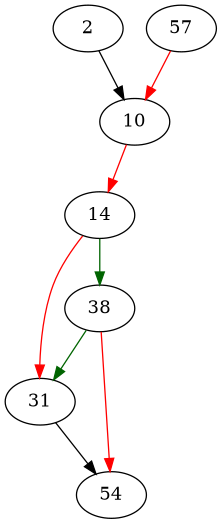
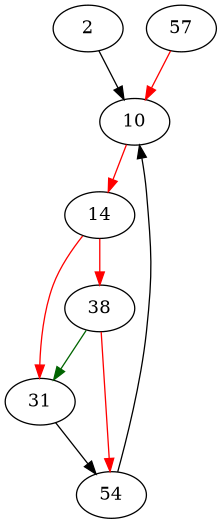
(100, 255) -> (100, 255)
none -> (148, 316)
